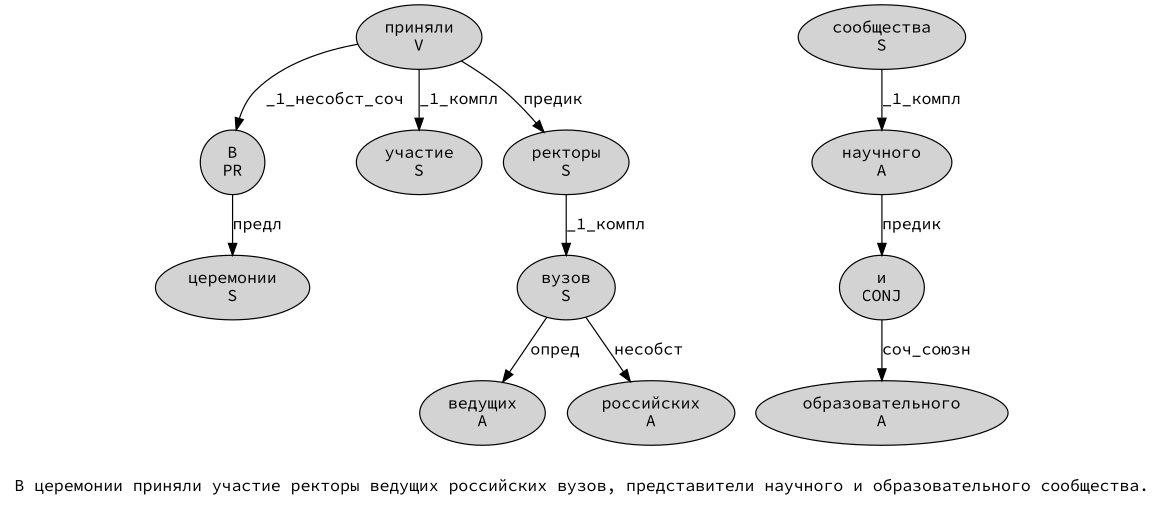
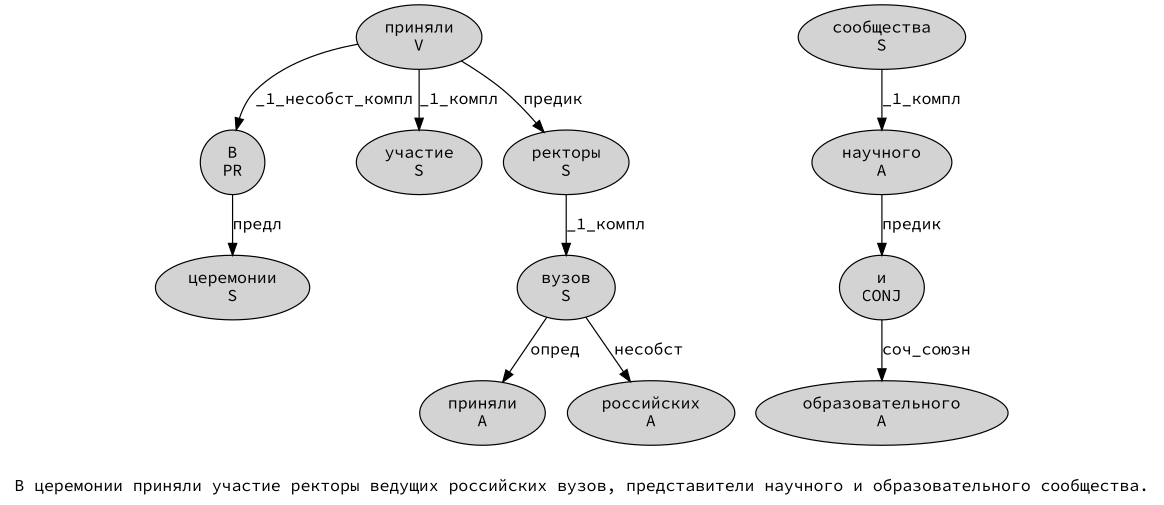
(335, 100) -> (335, 100)
(483, 413) -> (483, 413)
